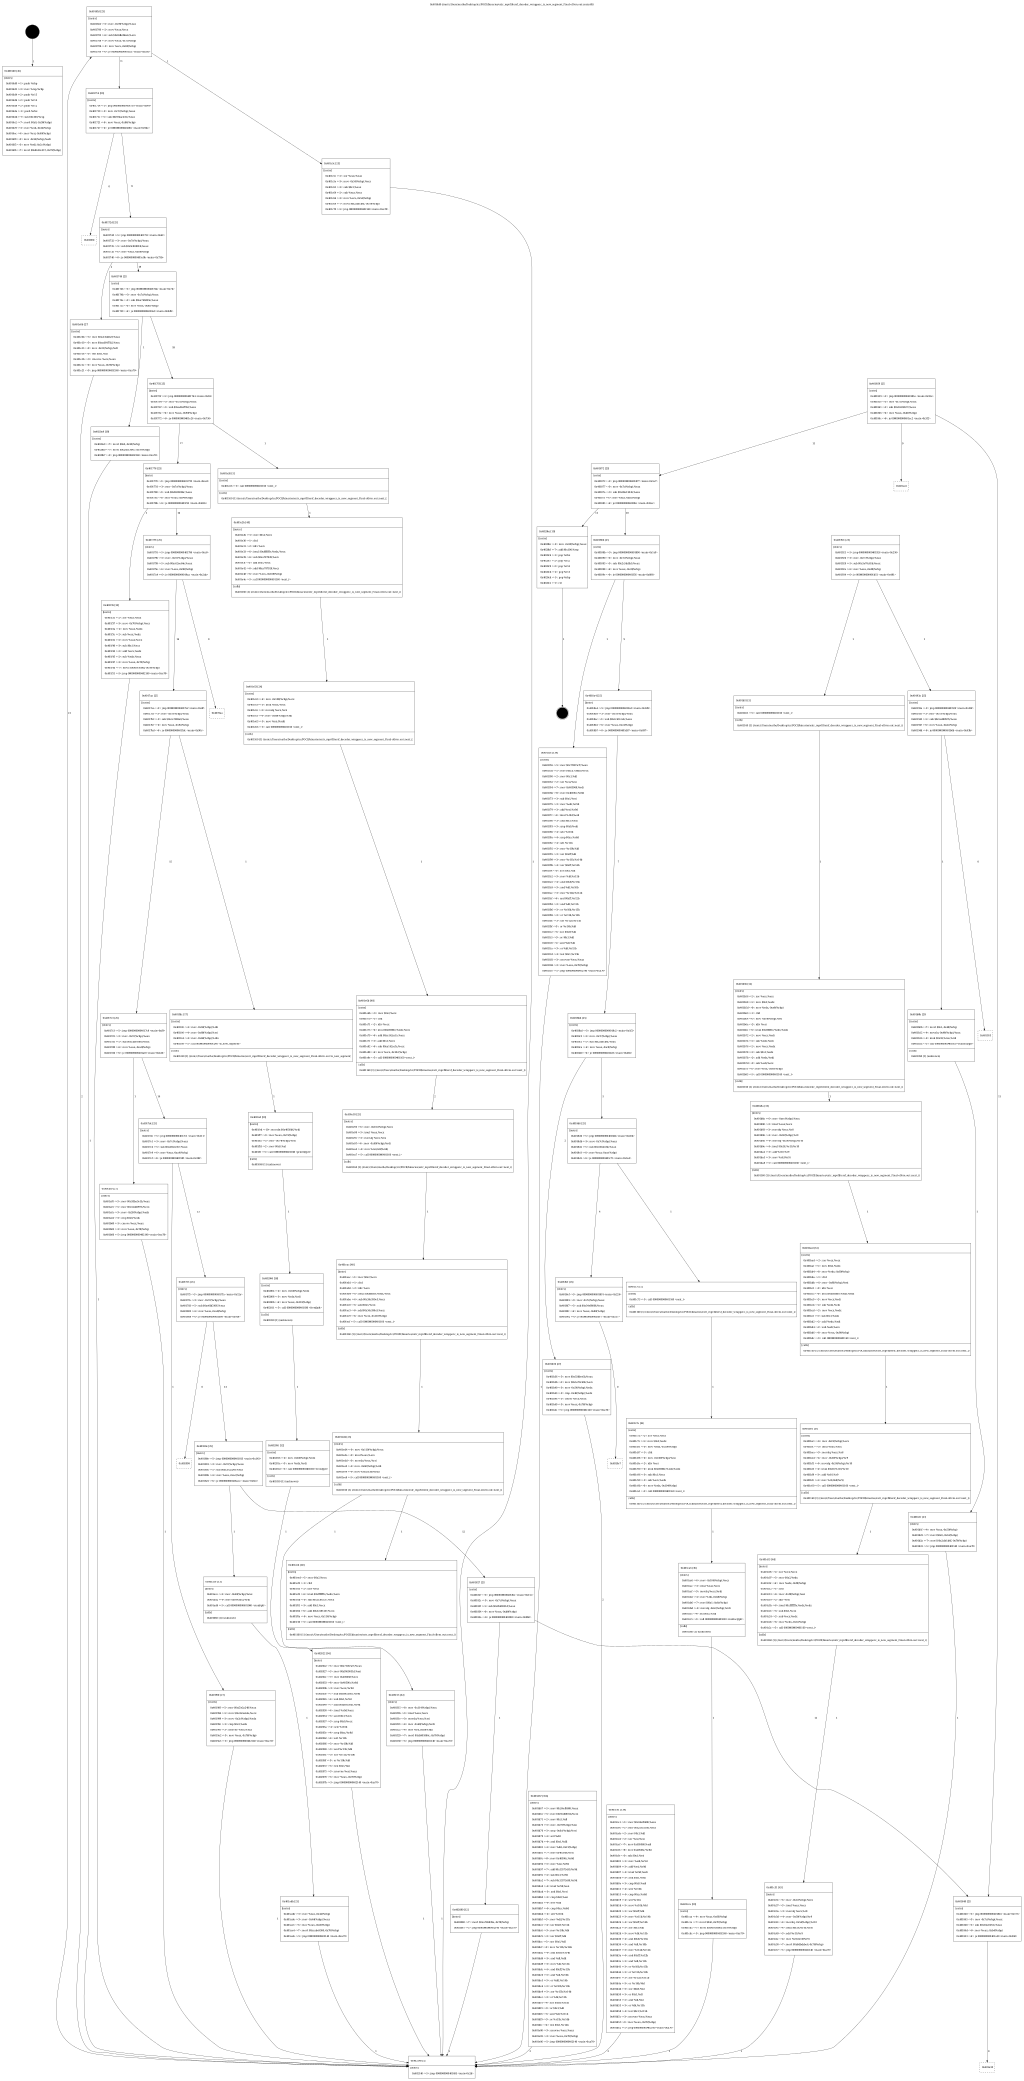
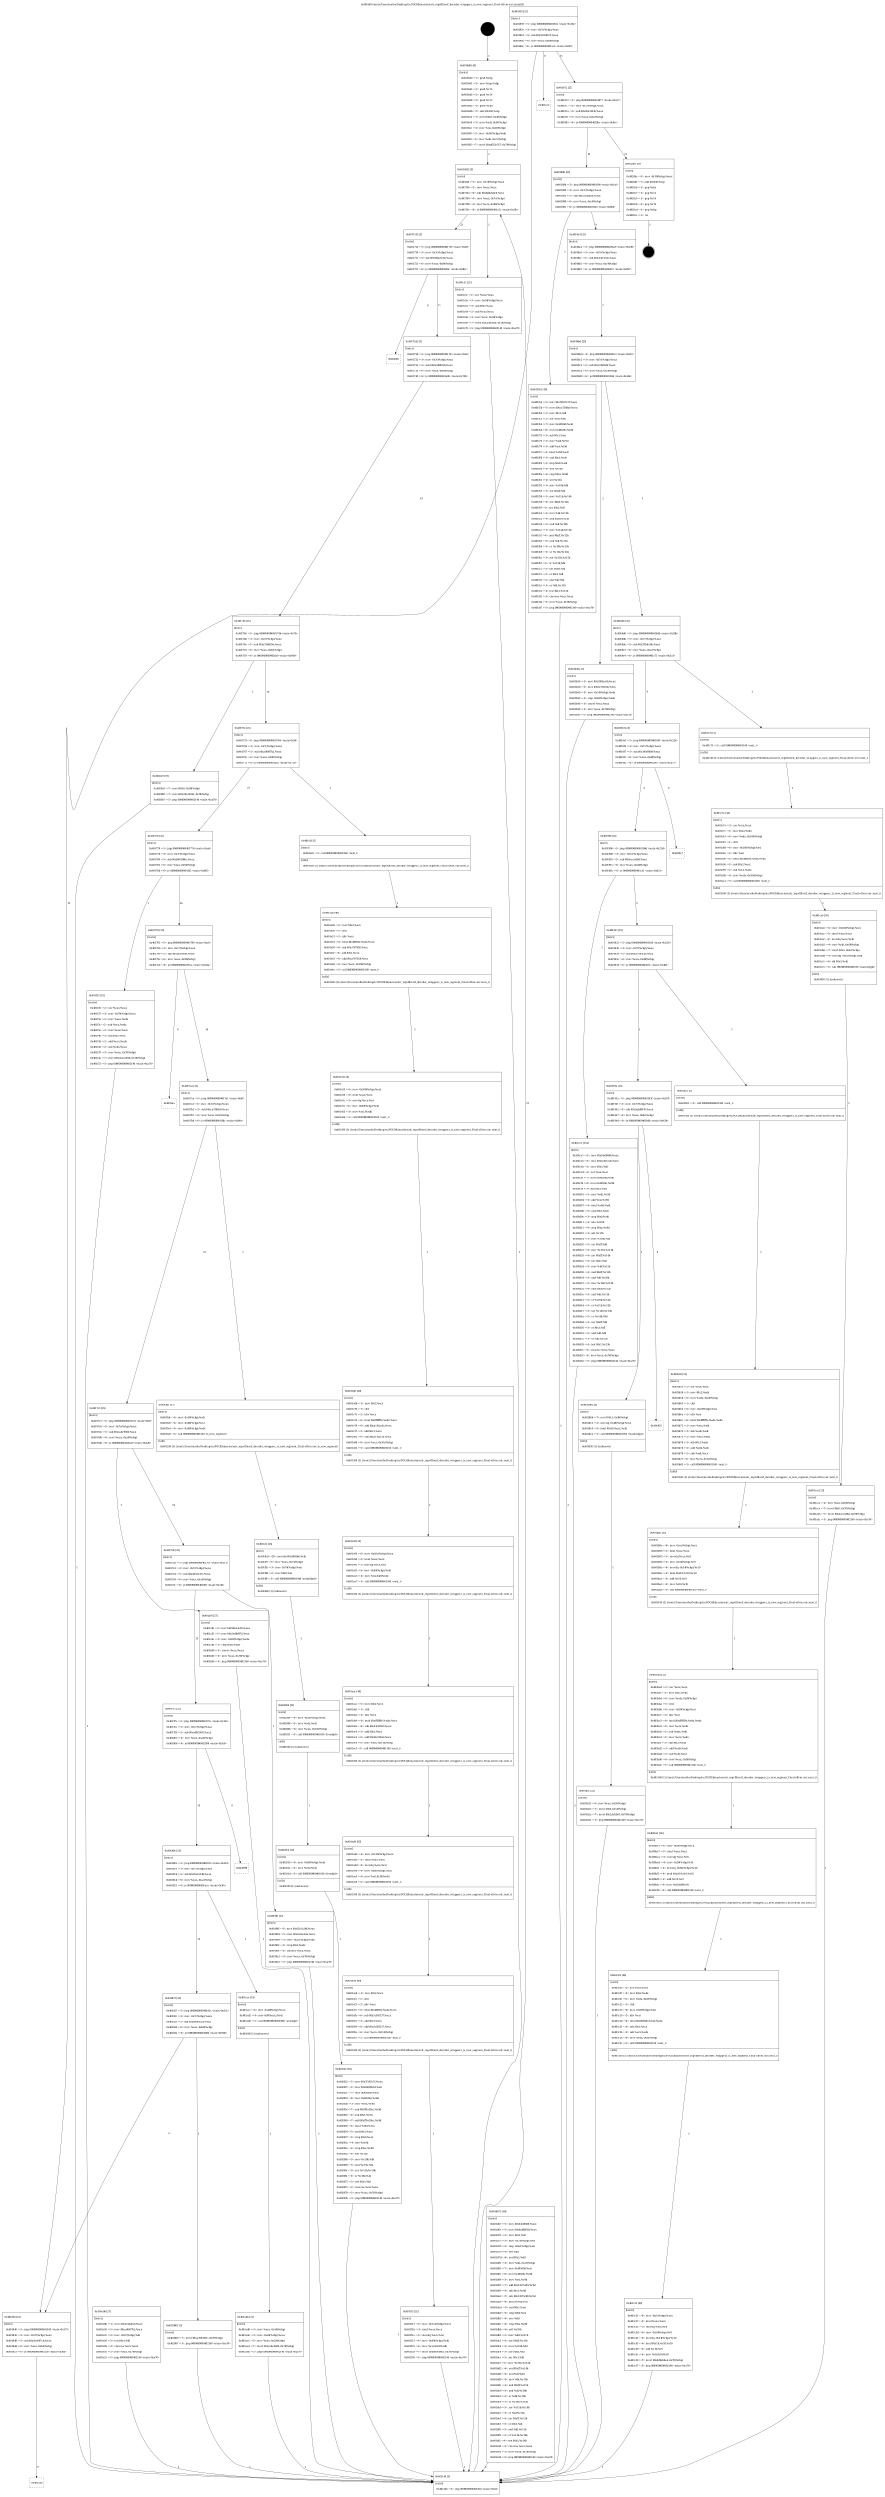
none -> (488, 156)
(103, 289) -> none
none -> (632, 853)
(281, 1625) -> (432, 2180)
